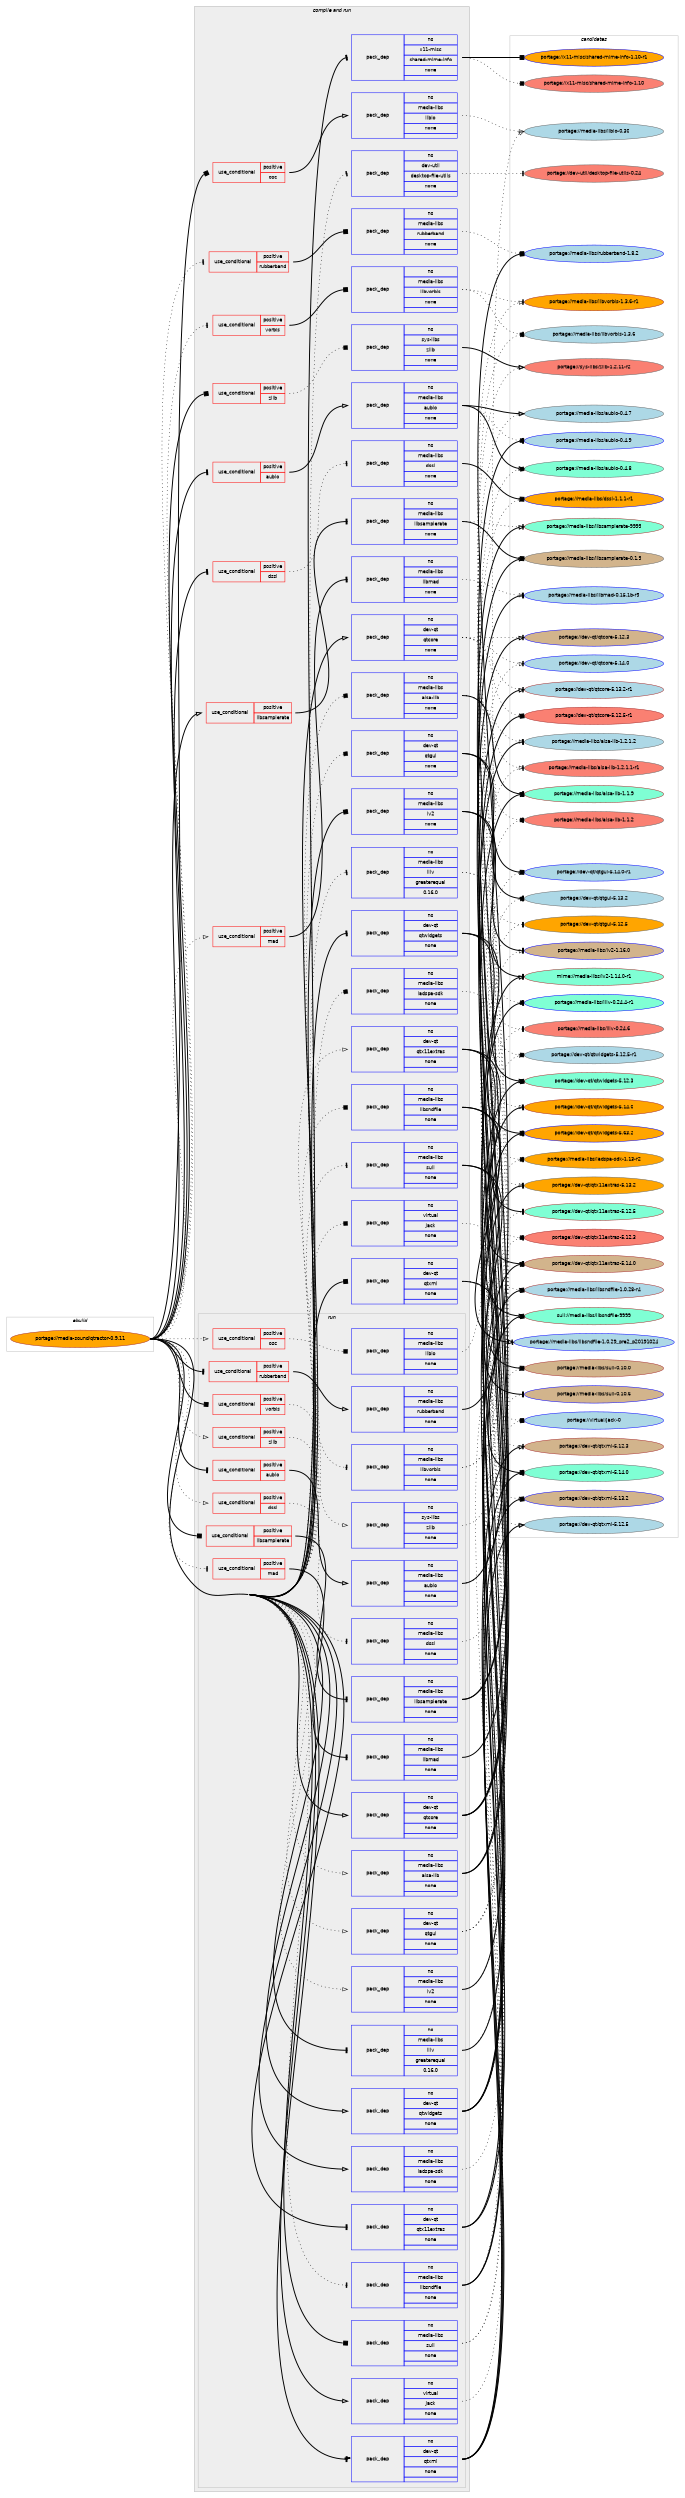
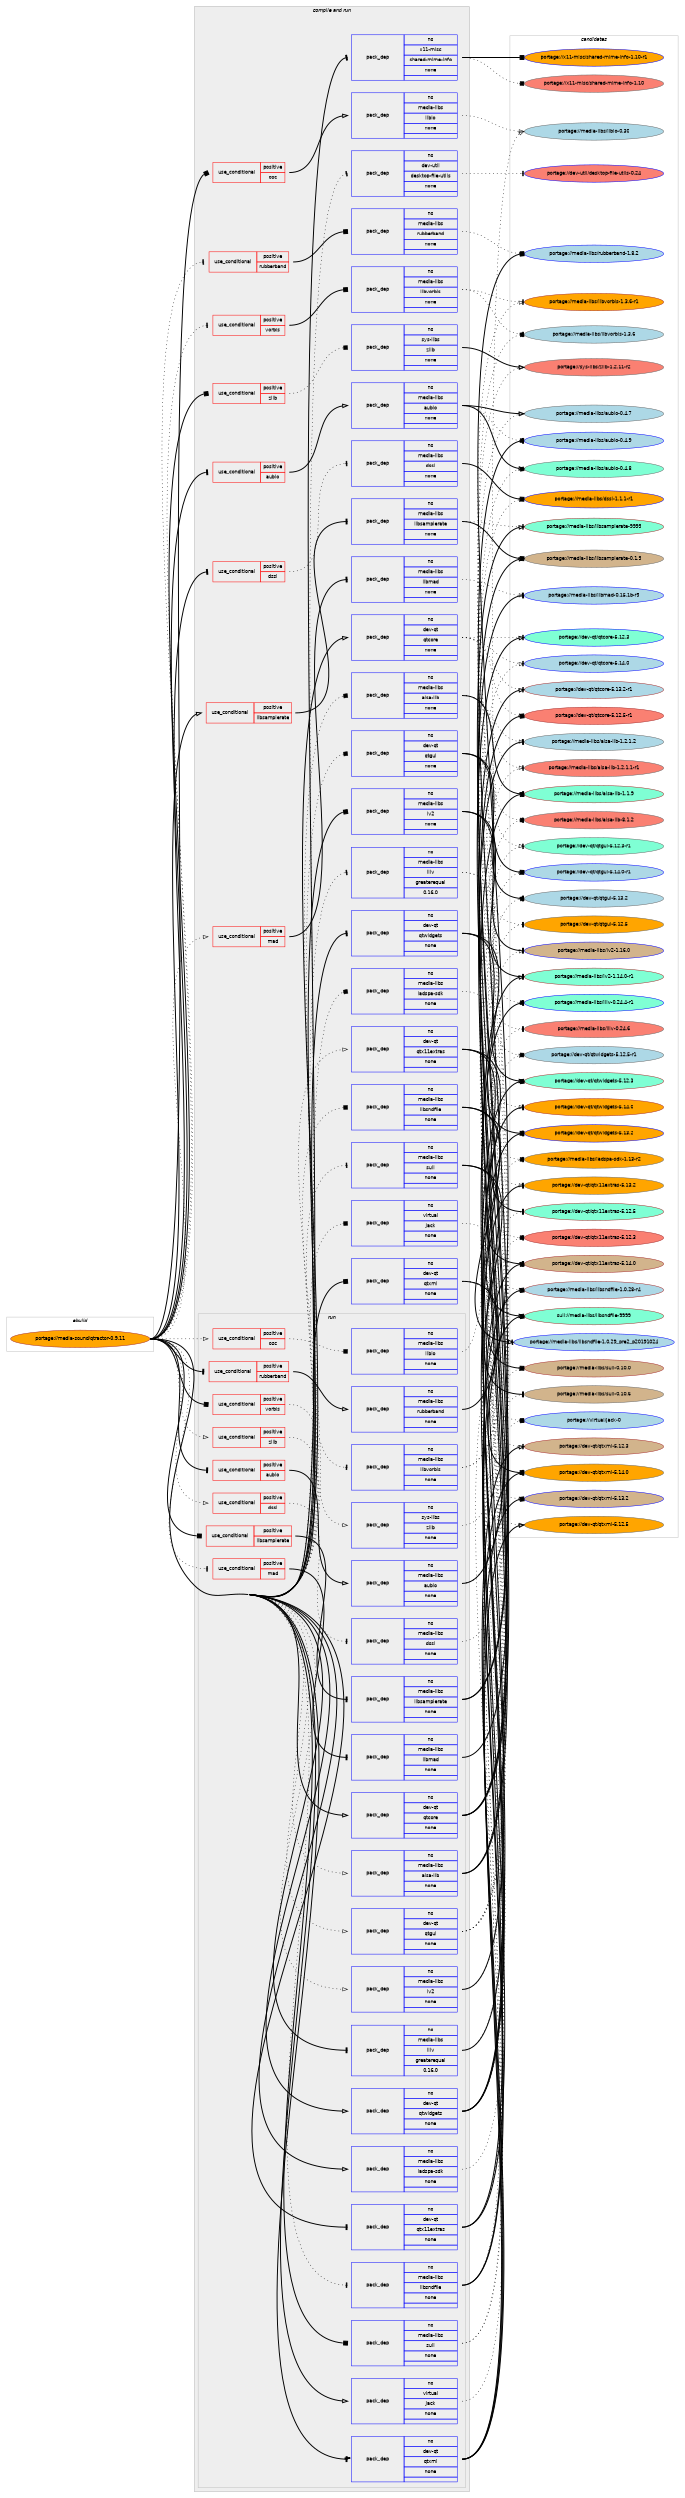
(594, 174) -> (594, 174)
(594, 638) -> (594, 638)
(594, 820) -> (594, 820)
none -> (594, 846)
(594, 977) -> (594, 977)
(594, 1133) -> (594, 1133)
(594, 1394) -> (594, 1394)
(594, 1473) -> (594, 1473)
(594, 1525) -> (594, 1525)
